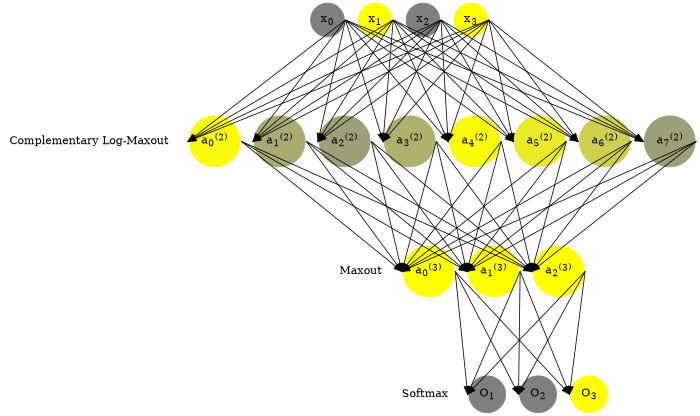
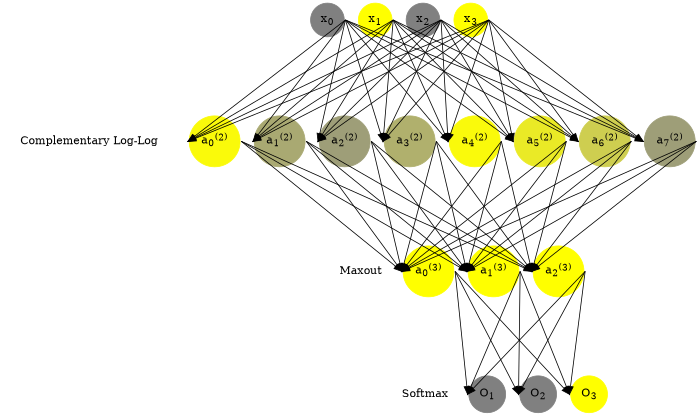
(89, 141) -> (89, 141)
